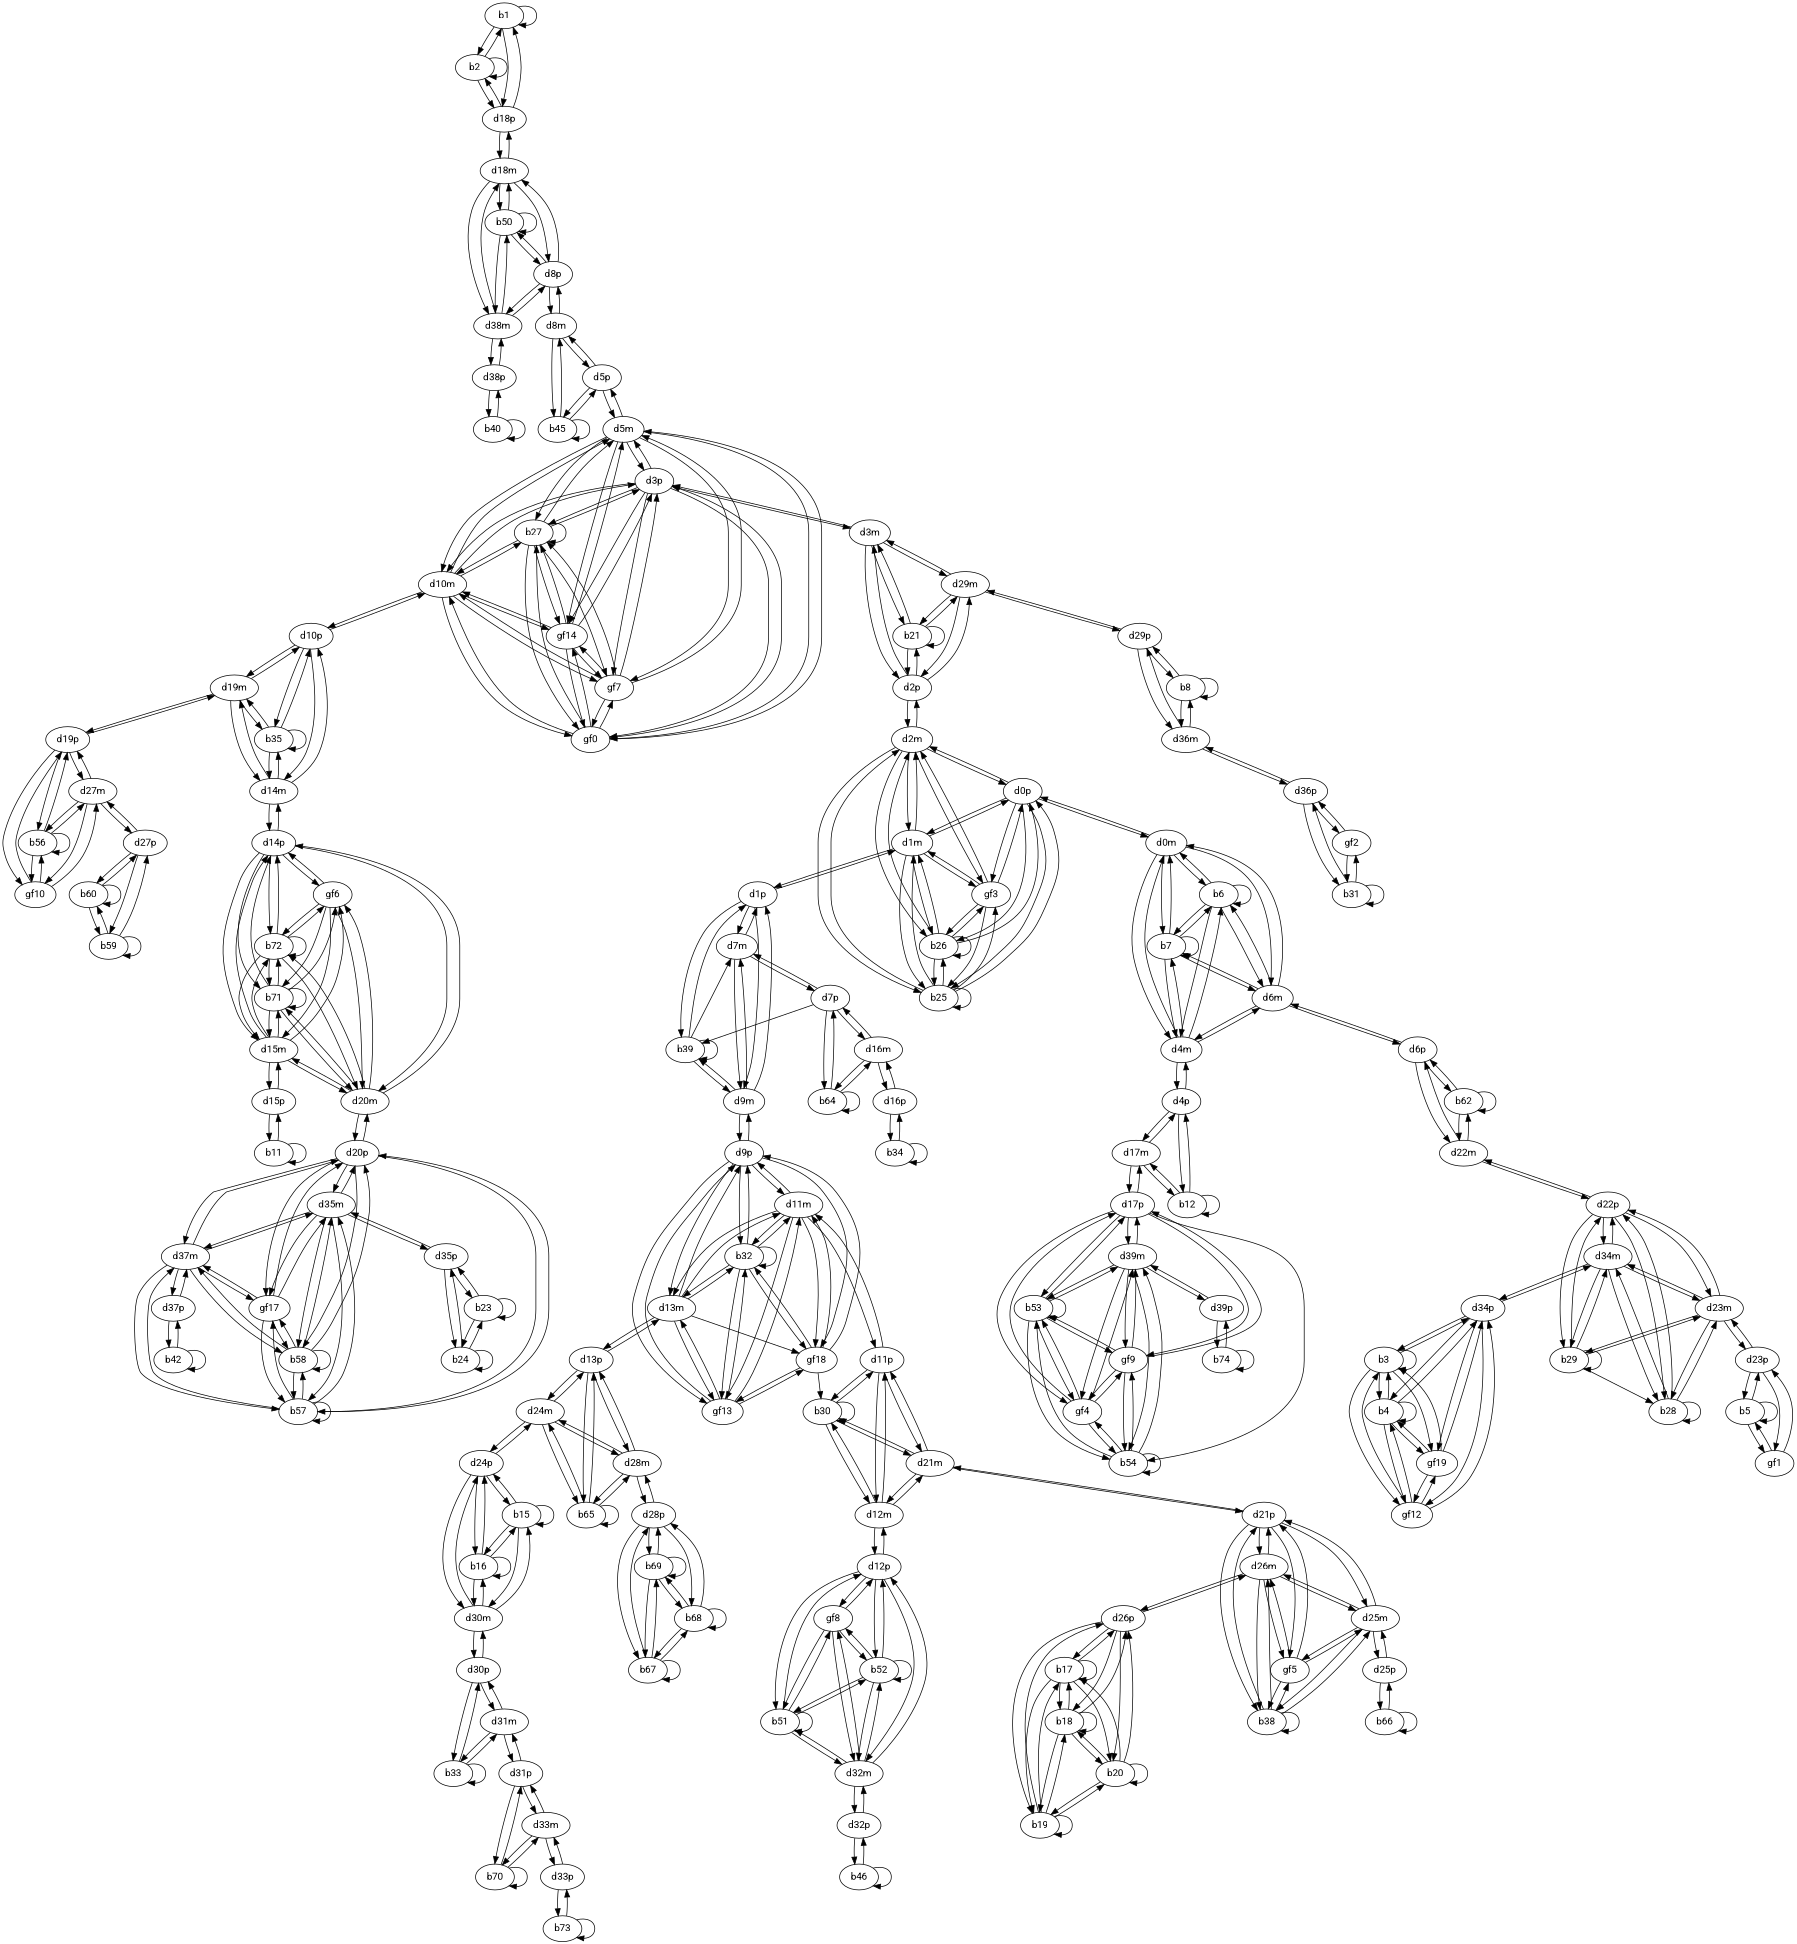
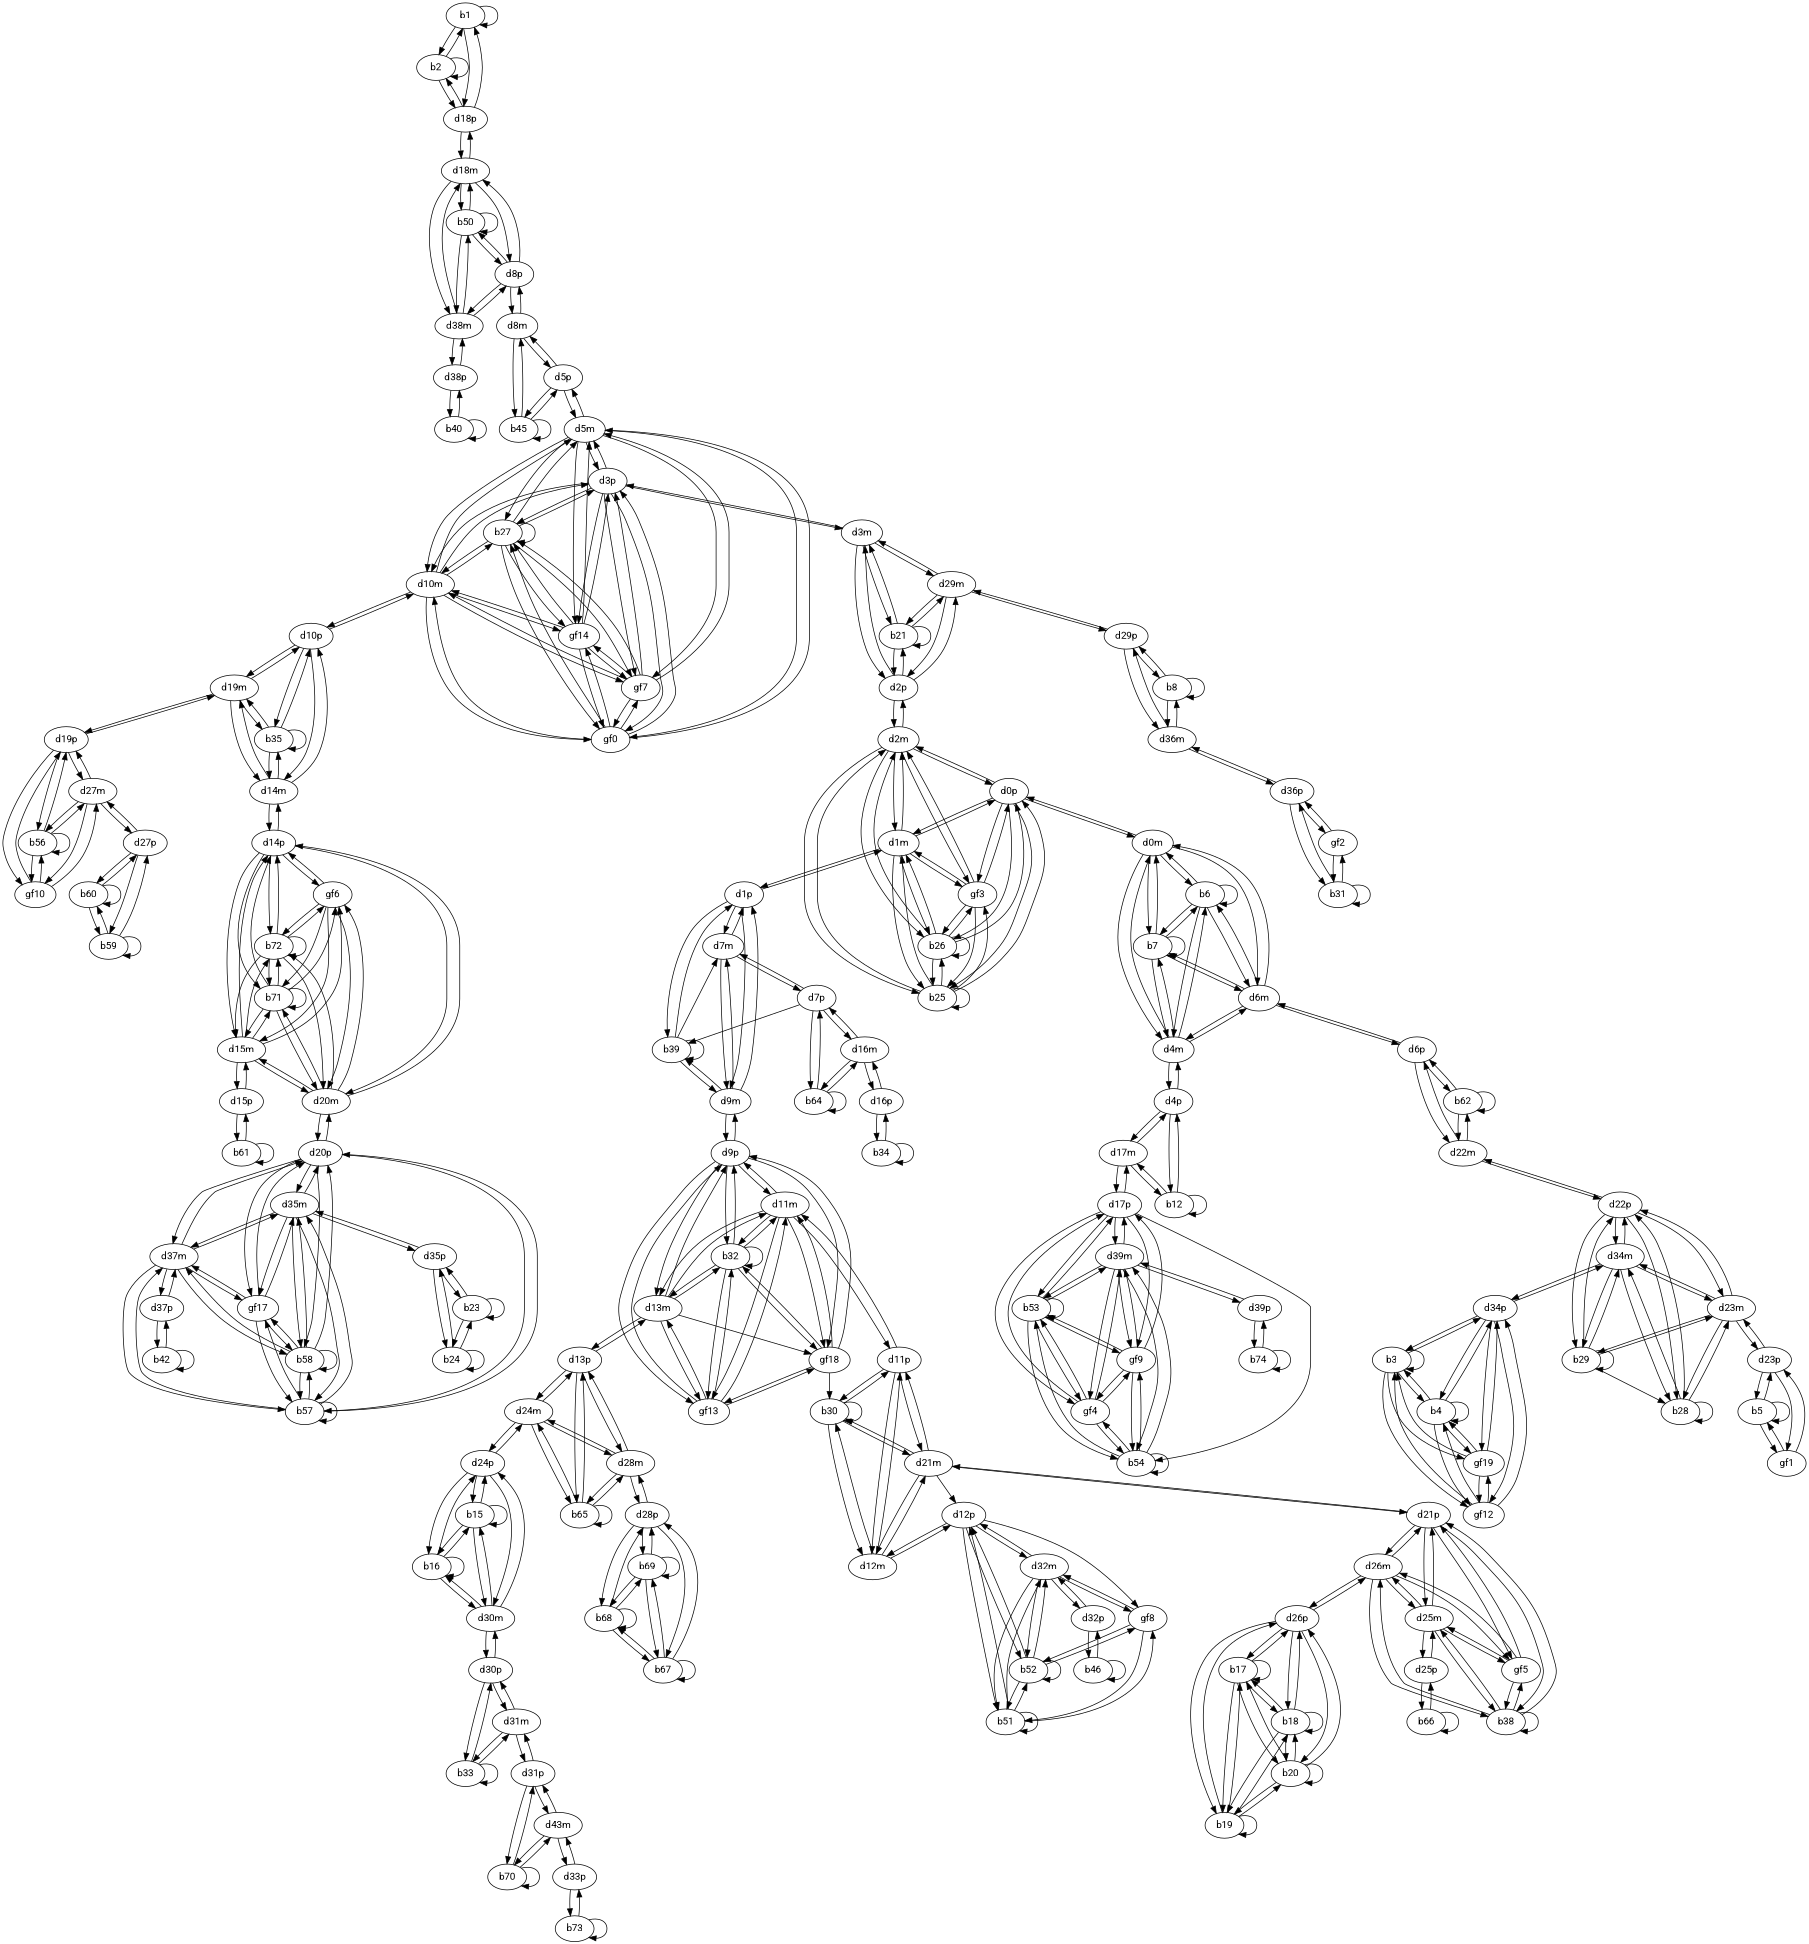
(274, 1153) -> (241, 1153)
(857, 1597) -> (944, 1486)
(546, 1825) -> (558, 1825)
